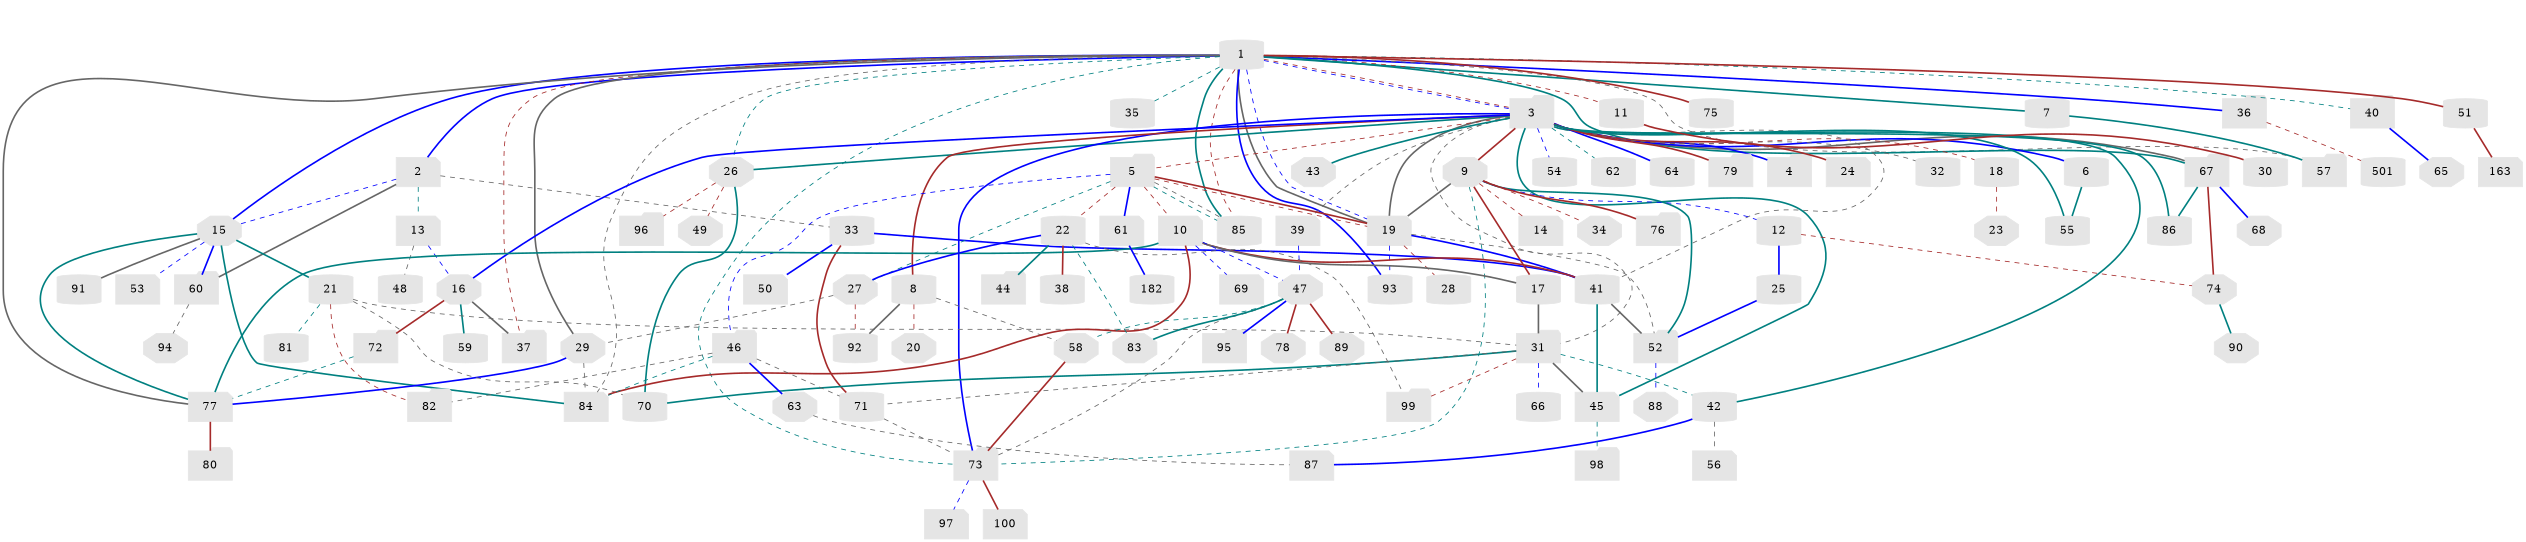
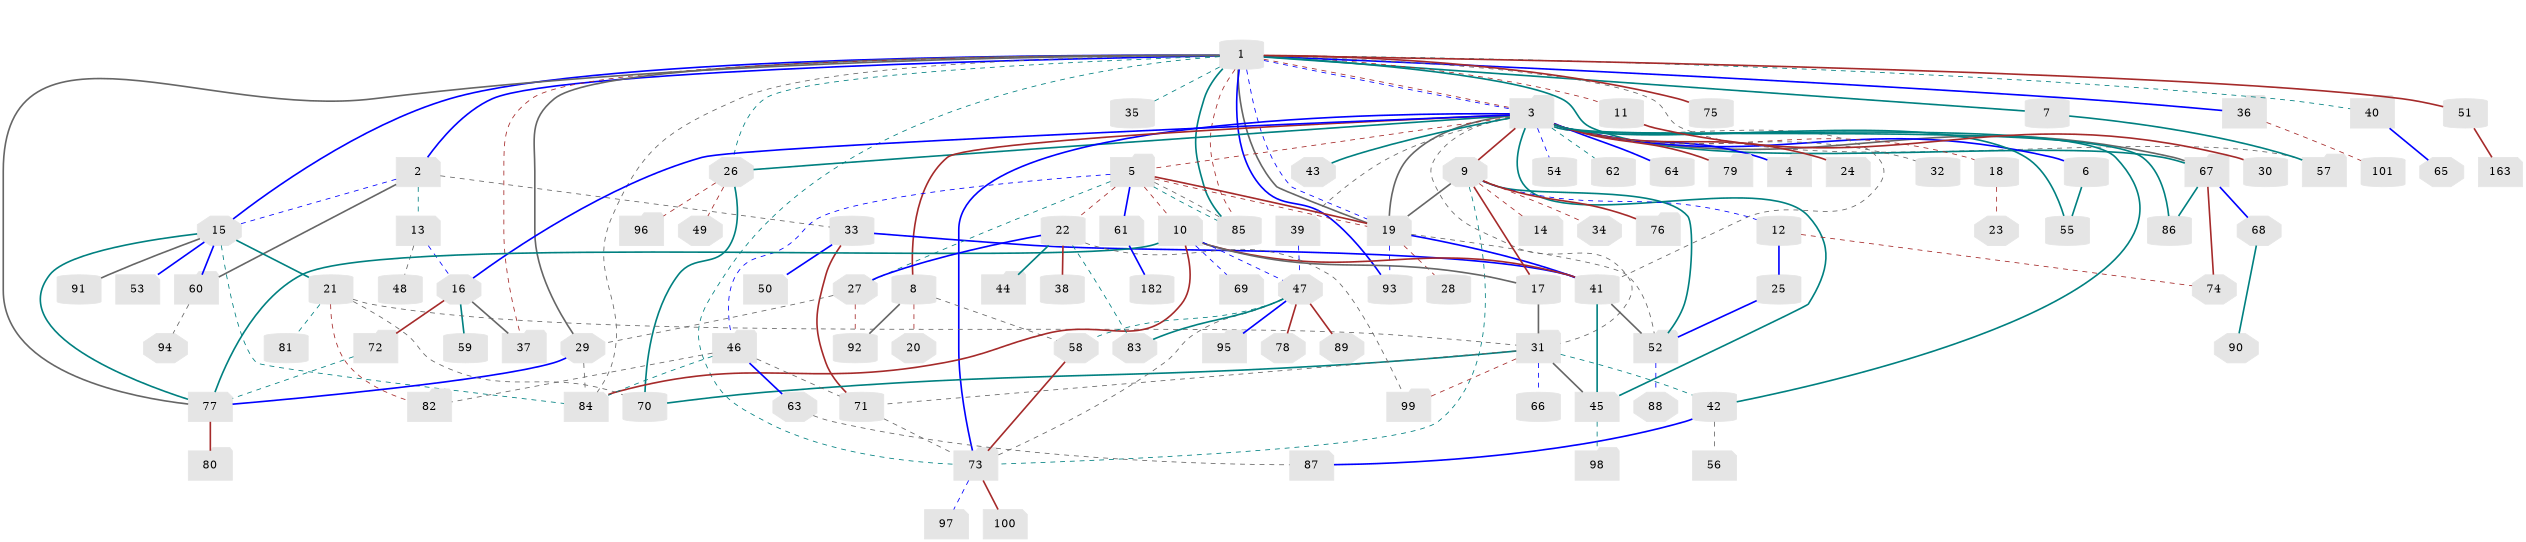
(2383, 172) -> (2383, 172)
(181, 258) -> (181, 258)
(2225, 319) -> (2248, 289)
(349, 377) -> (349, 377)
